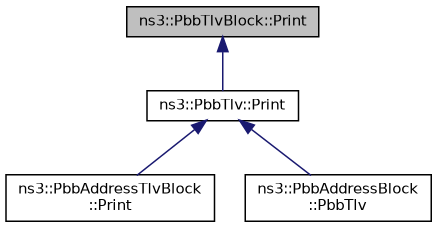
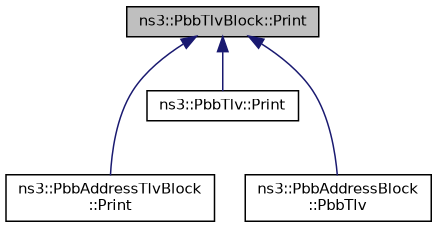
(166, 152) -> (128, 99)
(281, 152) -> (318, 99)
